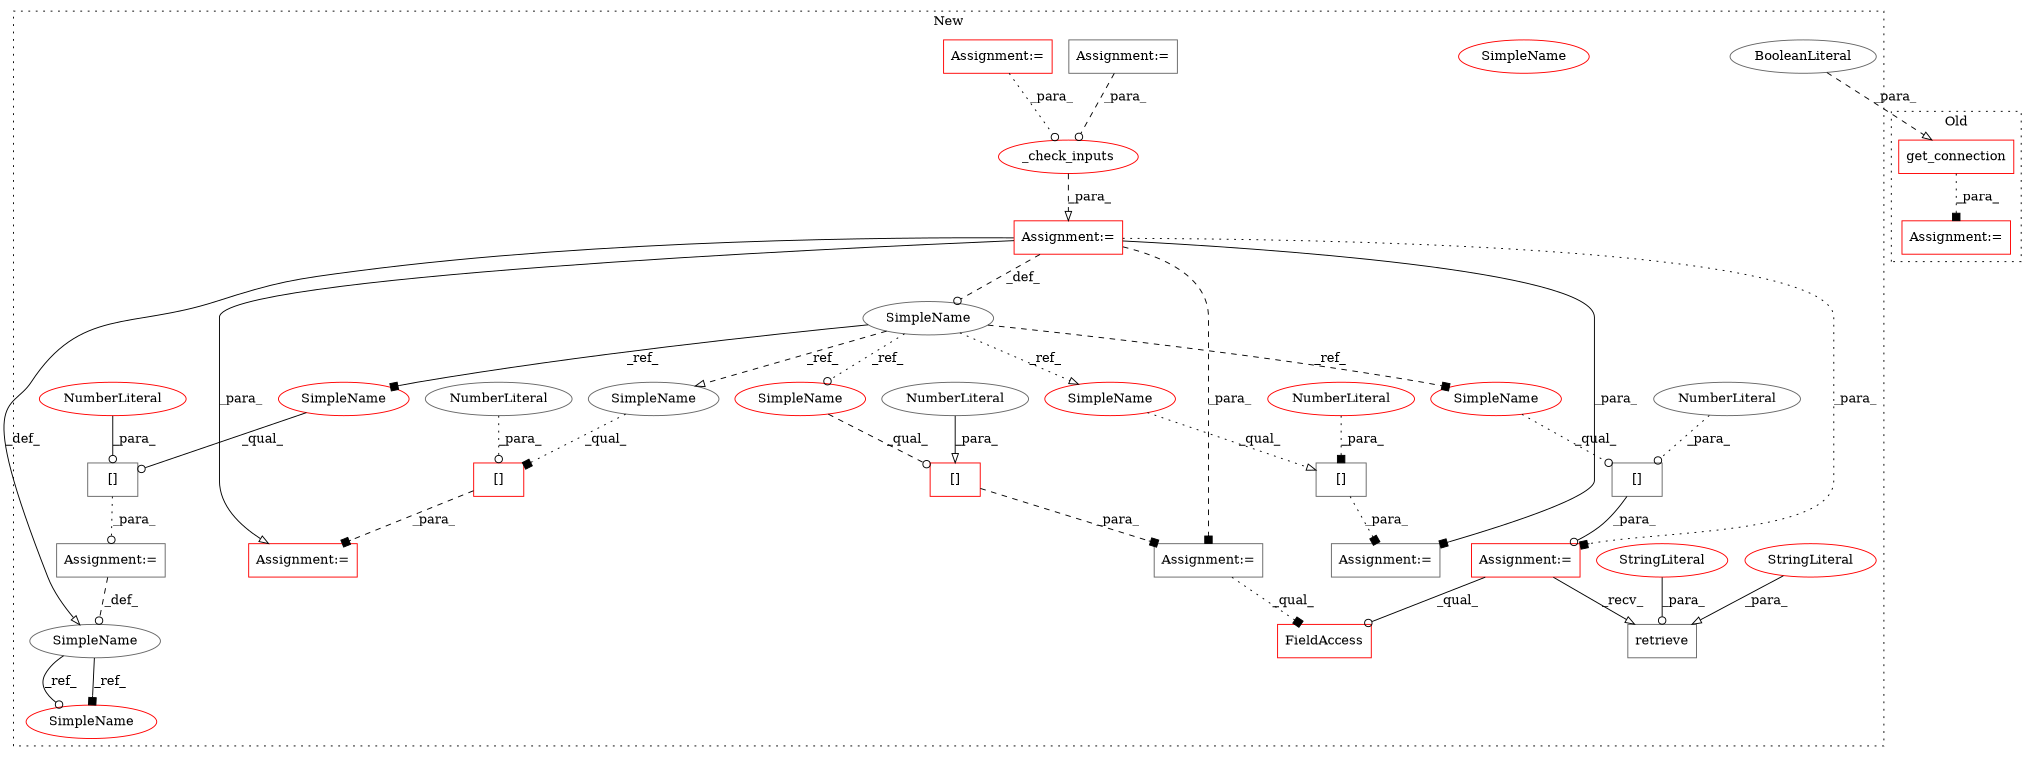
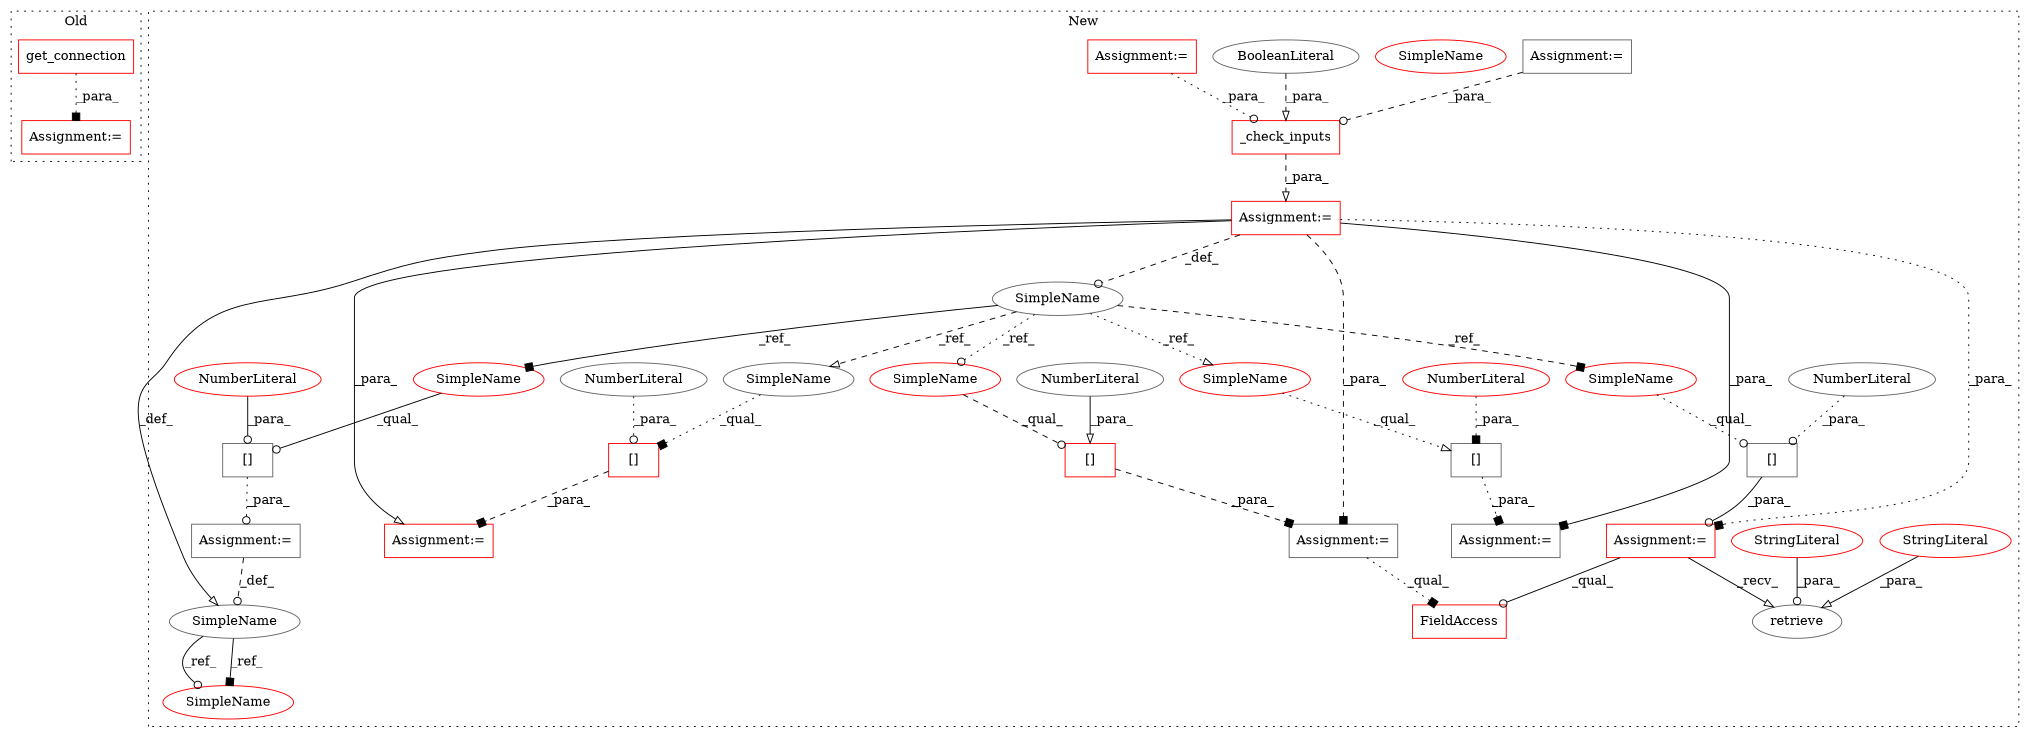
(1875, 104) -> (1286, 92)
(1068, 157) -> (1286, 137)
(1662, 641) -> (1797, 622)
